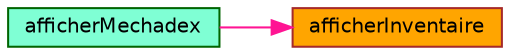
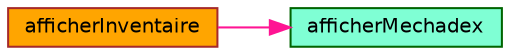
(245, 27) -> (244, 27)
